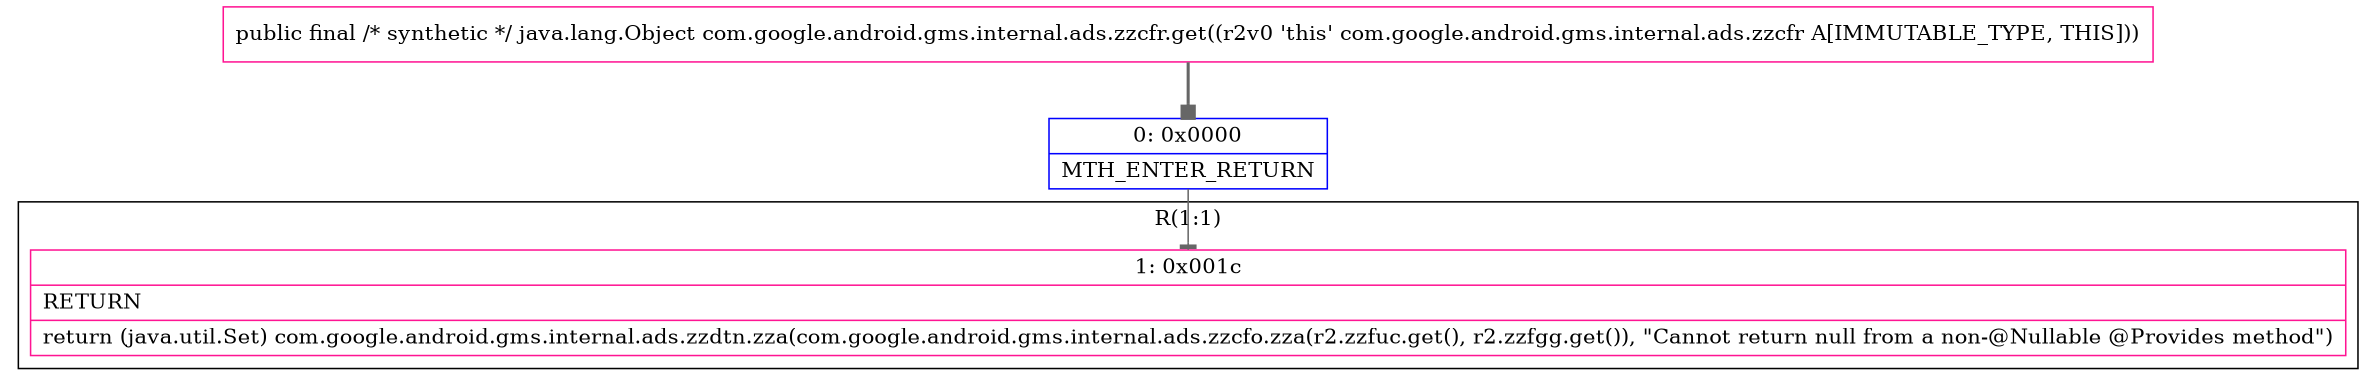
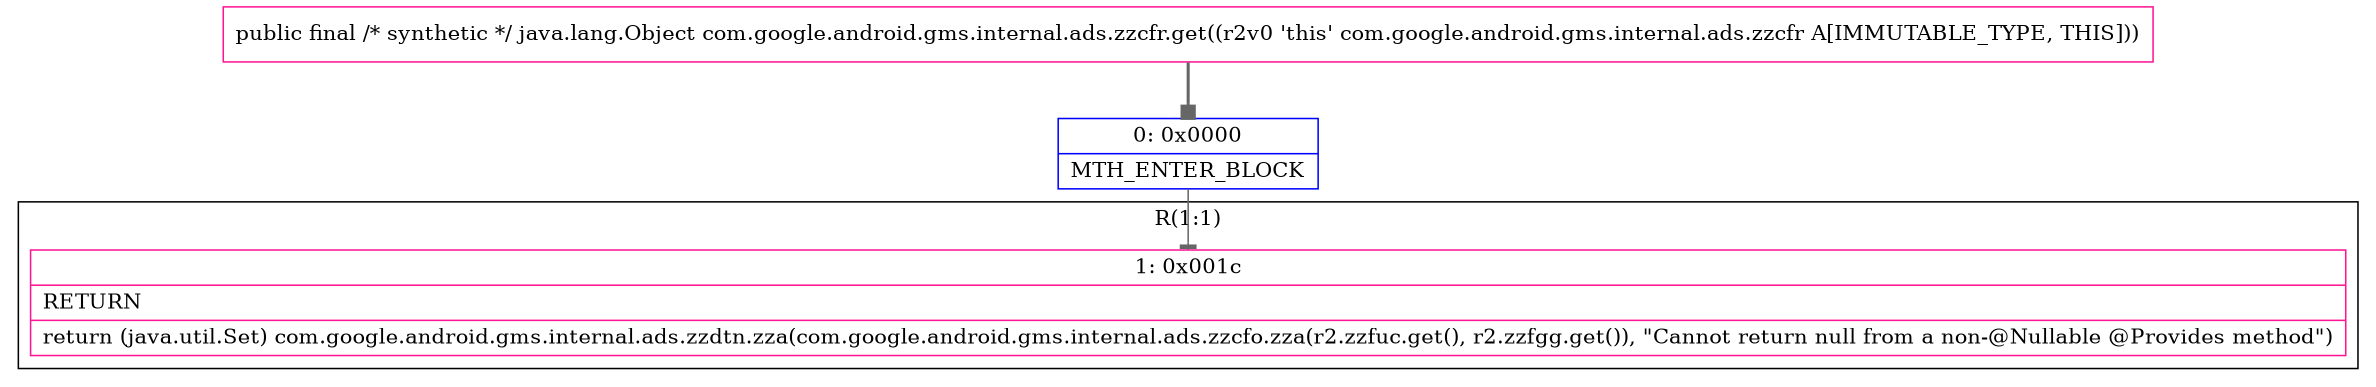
(1188, 171) -> (1188, 171)
